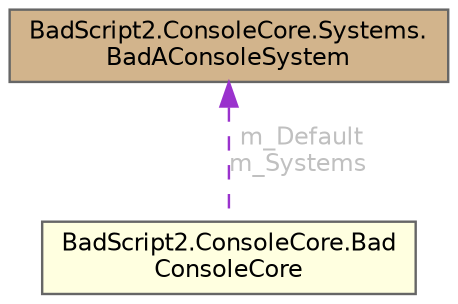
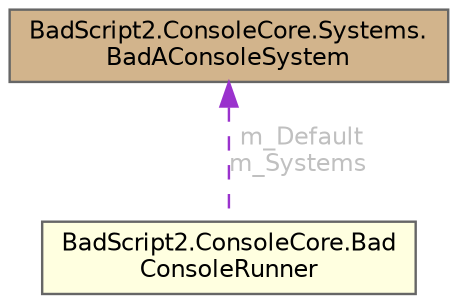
(229, 258) -> (229, 258)
